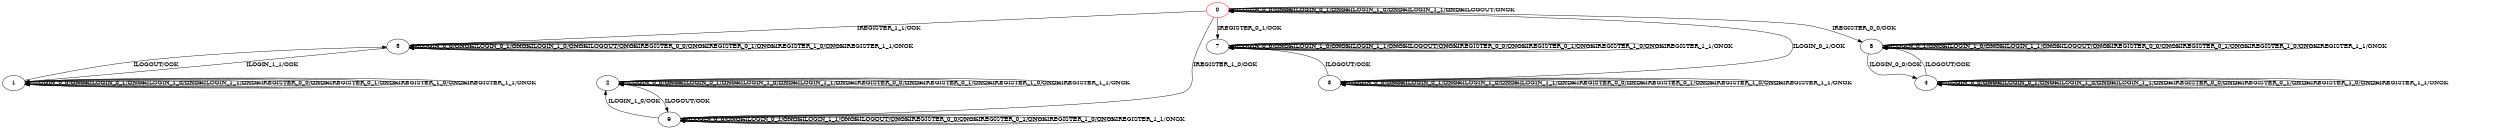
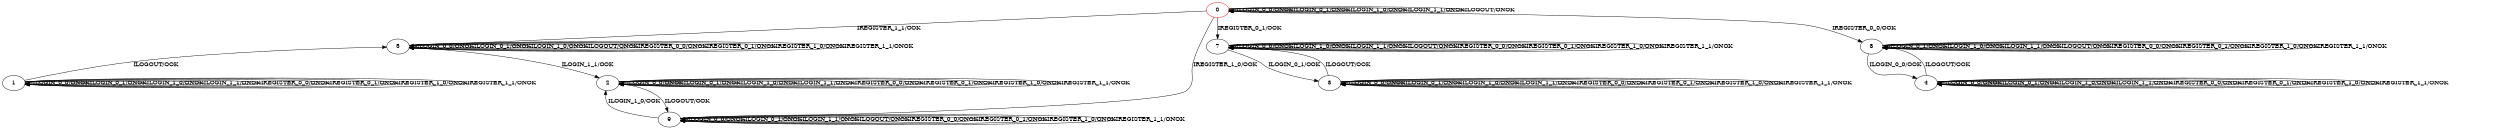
(1741, 30) -> (1270, 69)
(208, 65) -> (503, 57)
